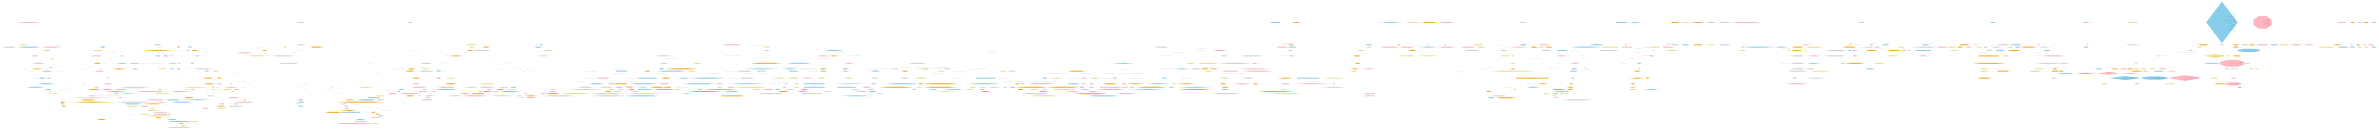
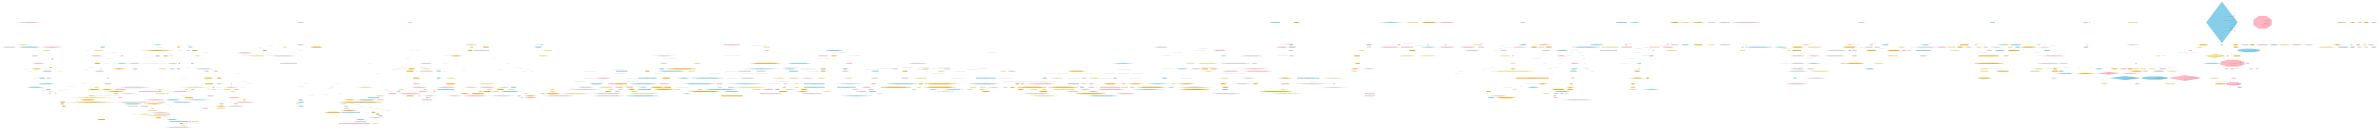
(401, 89) -> (401, 89)
